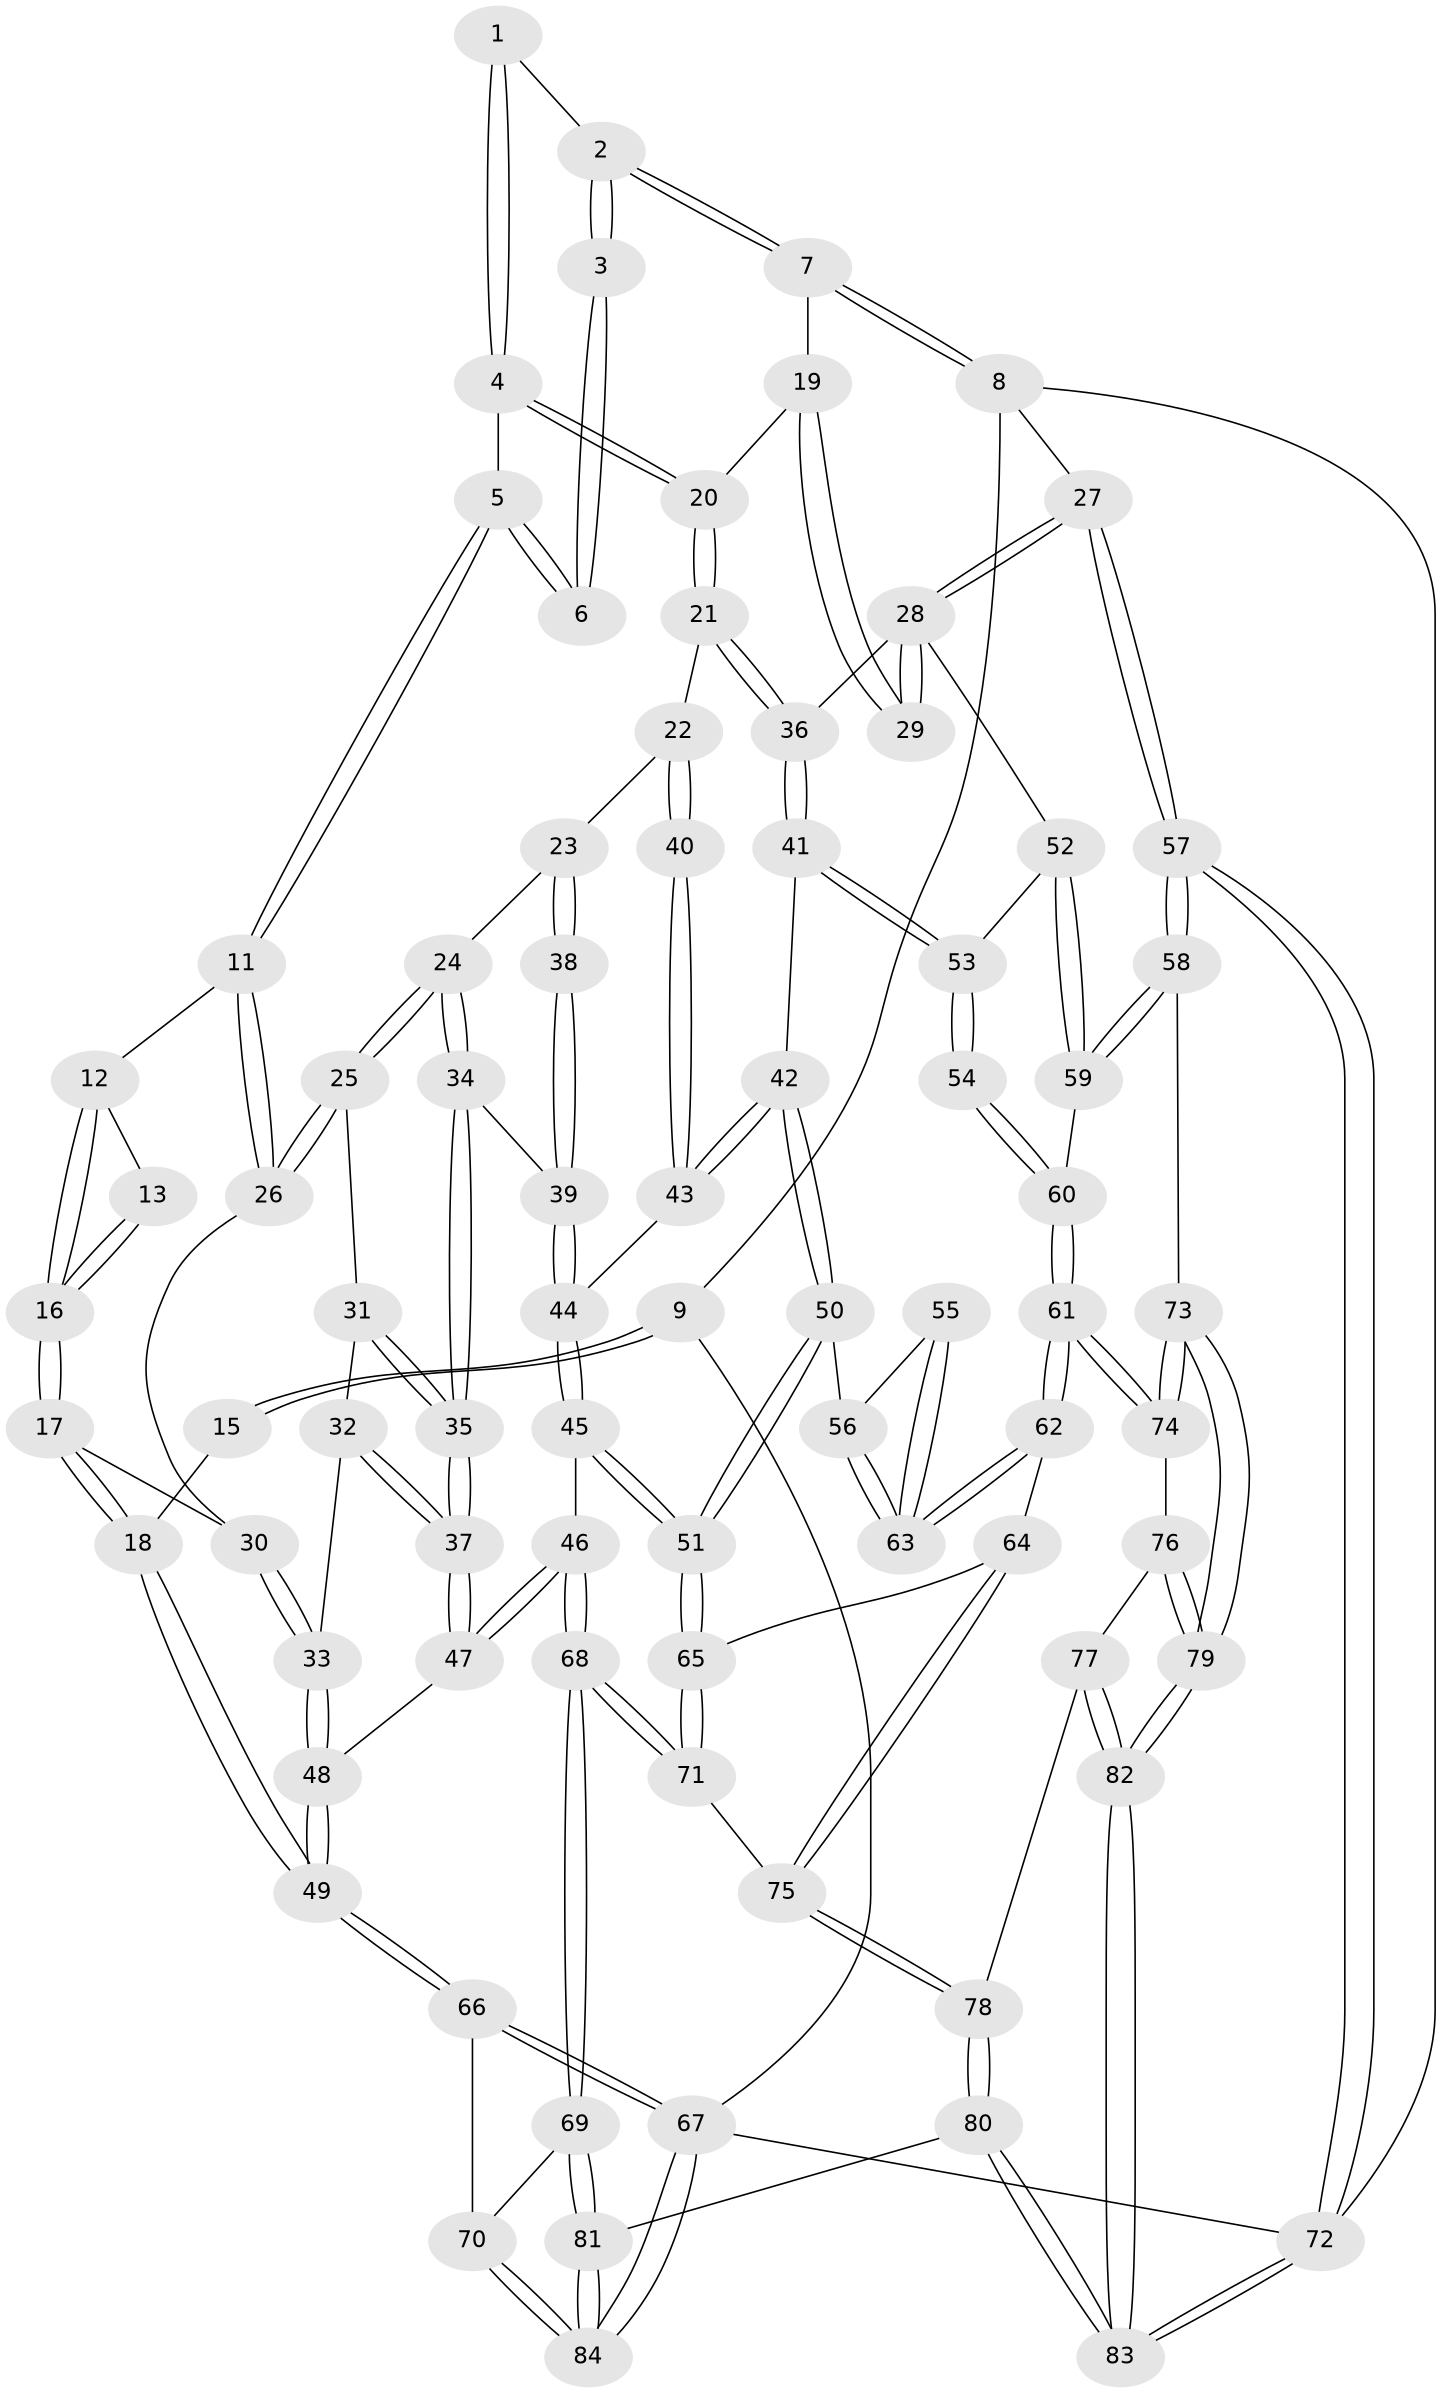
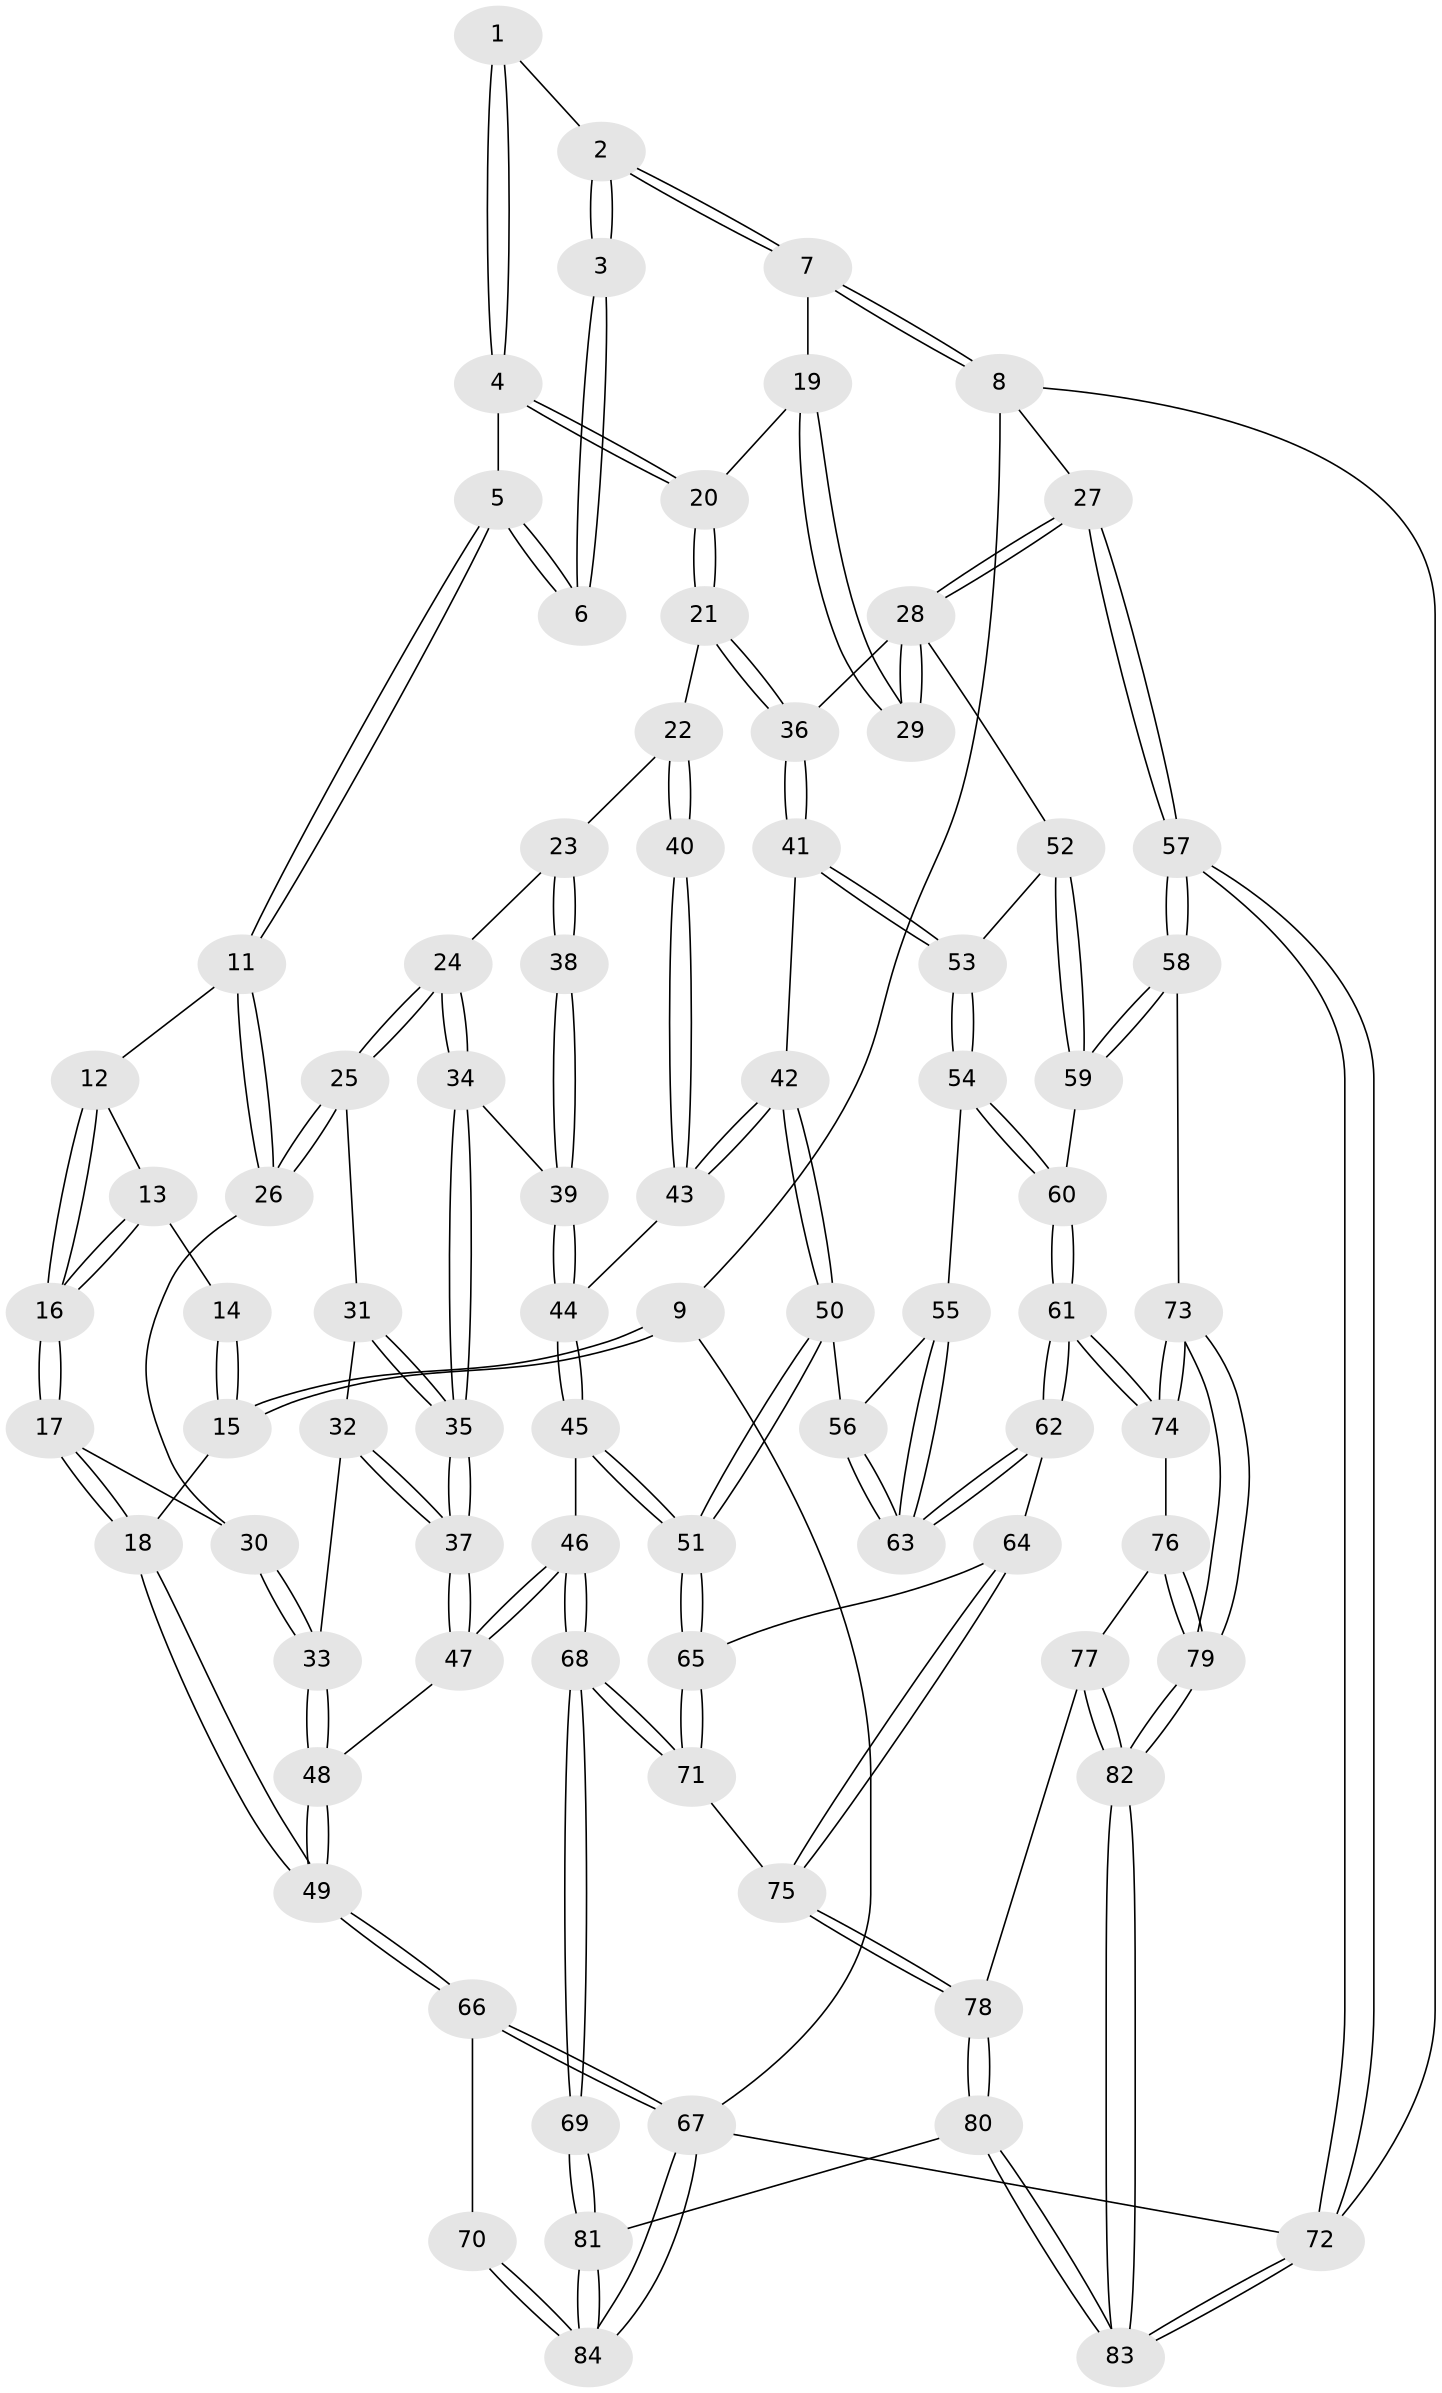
none -> (955, 1196)
none -> (227, 1313)
(524, 2183) -> none
